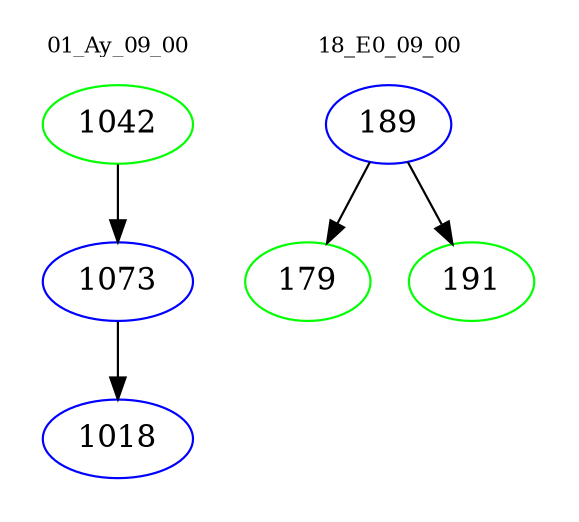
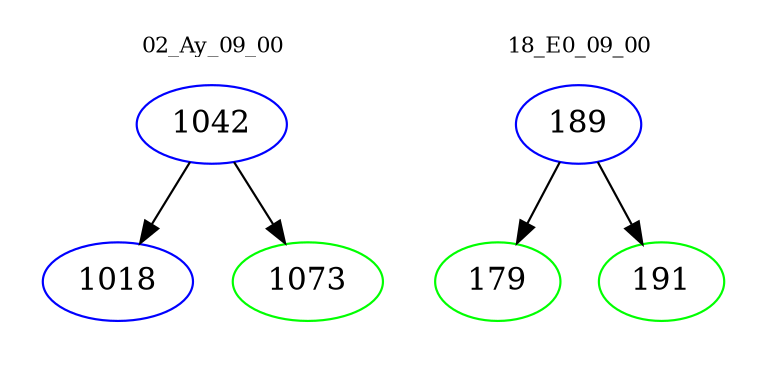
(118, 47) -> (213, 47)
(118, 124) -> (212, 124)
(118, 282) -> (308, 282)
(118, 350) -> (171, 193)
